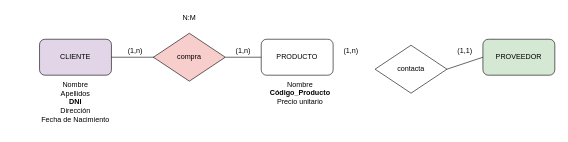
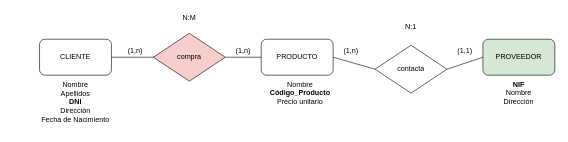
none -> (411, 27)
(75, 57) -> (75, 57)
none -> (354, 63)
none -> (519, 93)
